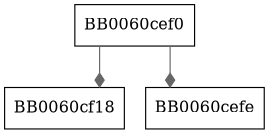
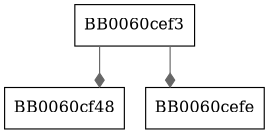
(135, 25) -> (135, 25)
(64, 108) -> (64, 108)
